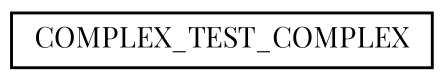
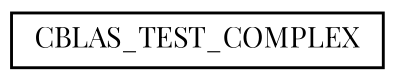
(222, 40) -> (197, 40)
